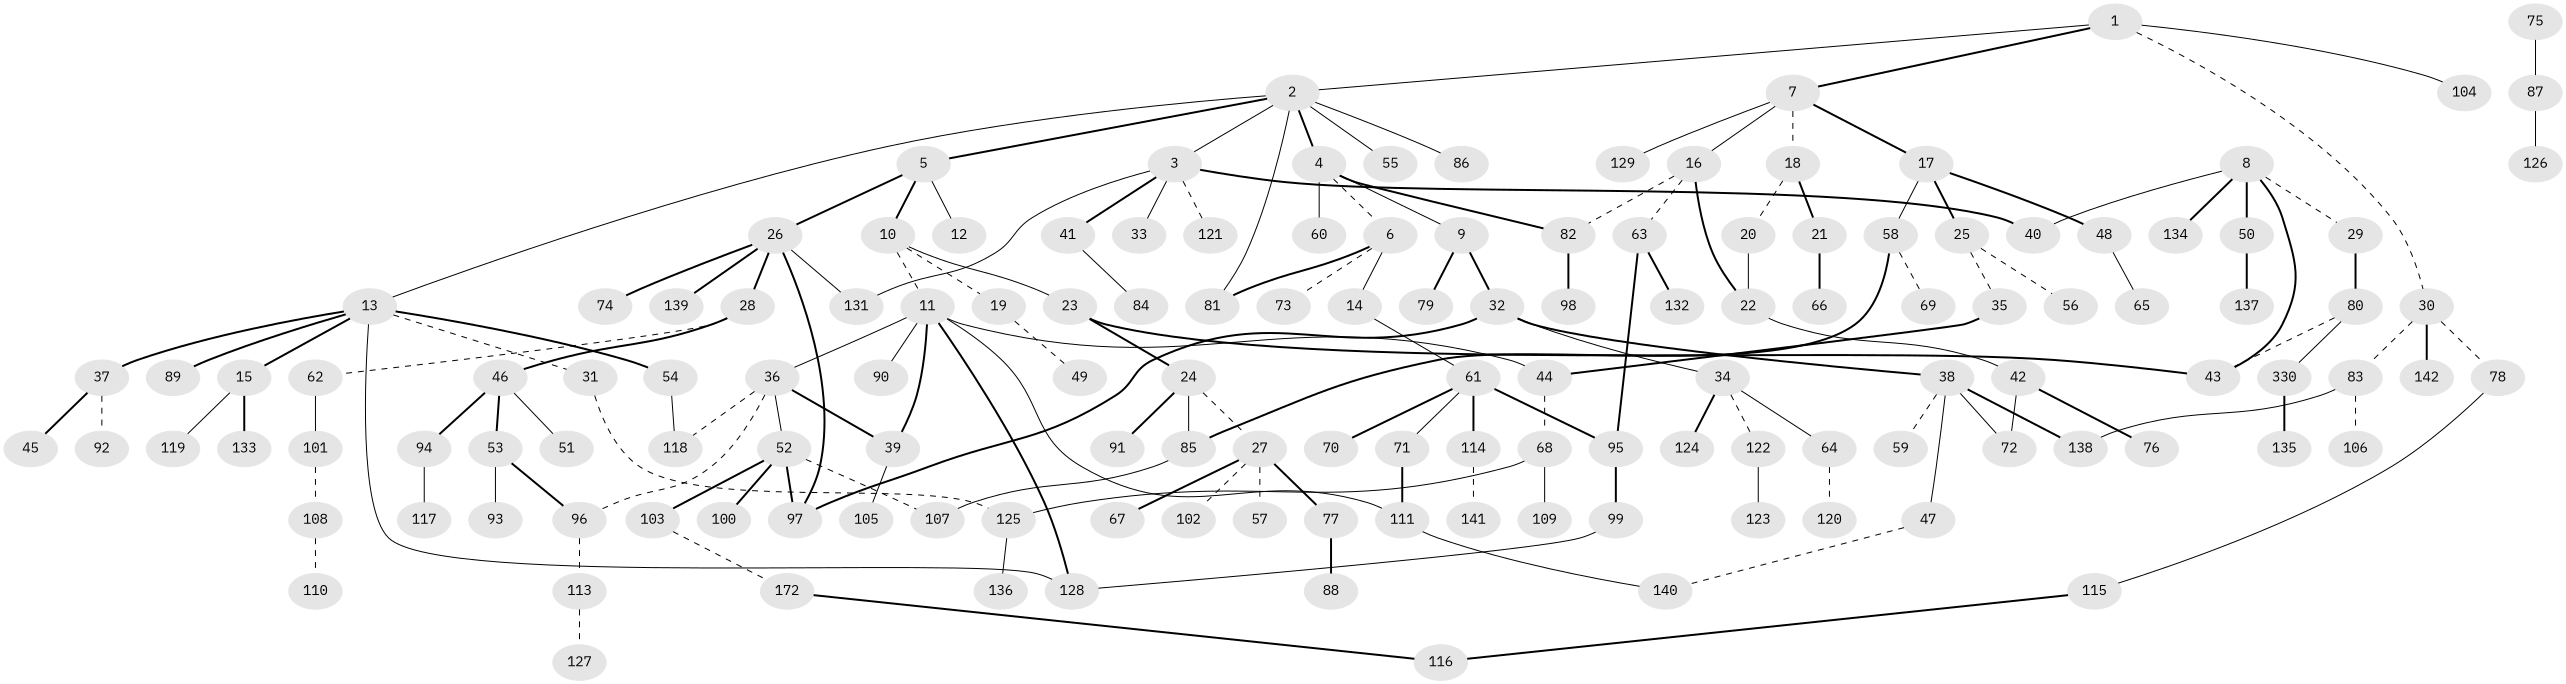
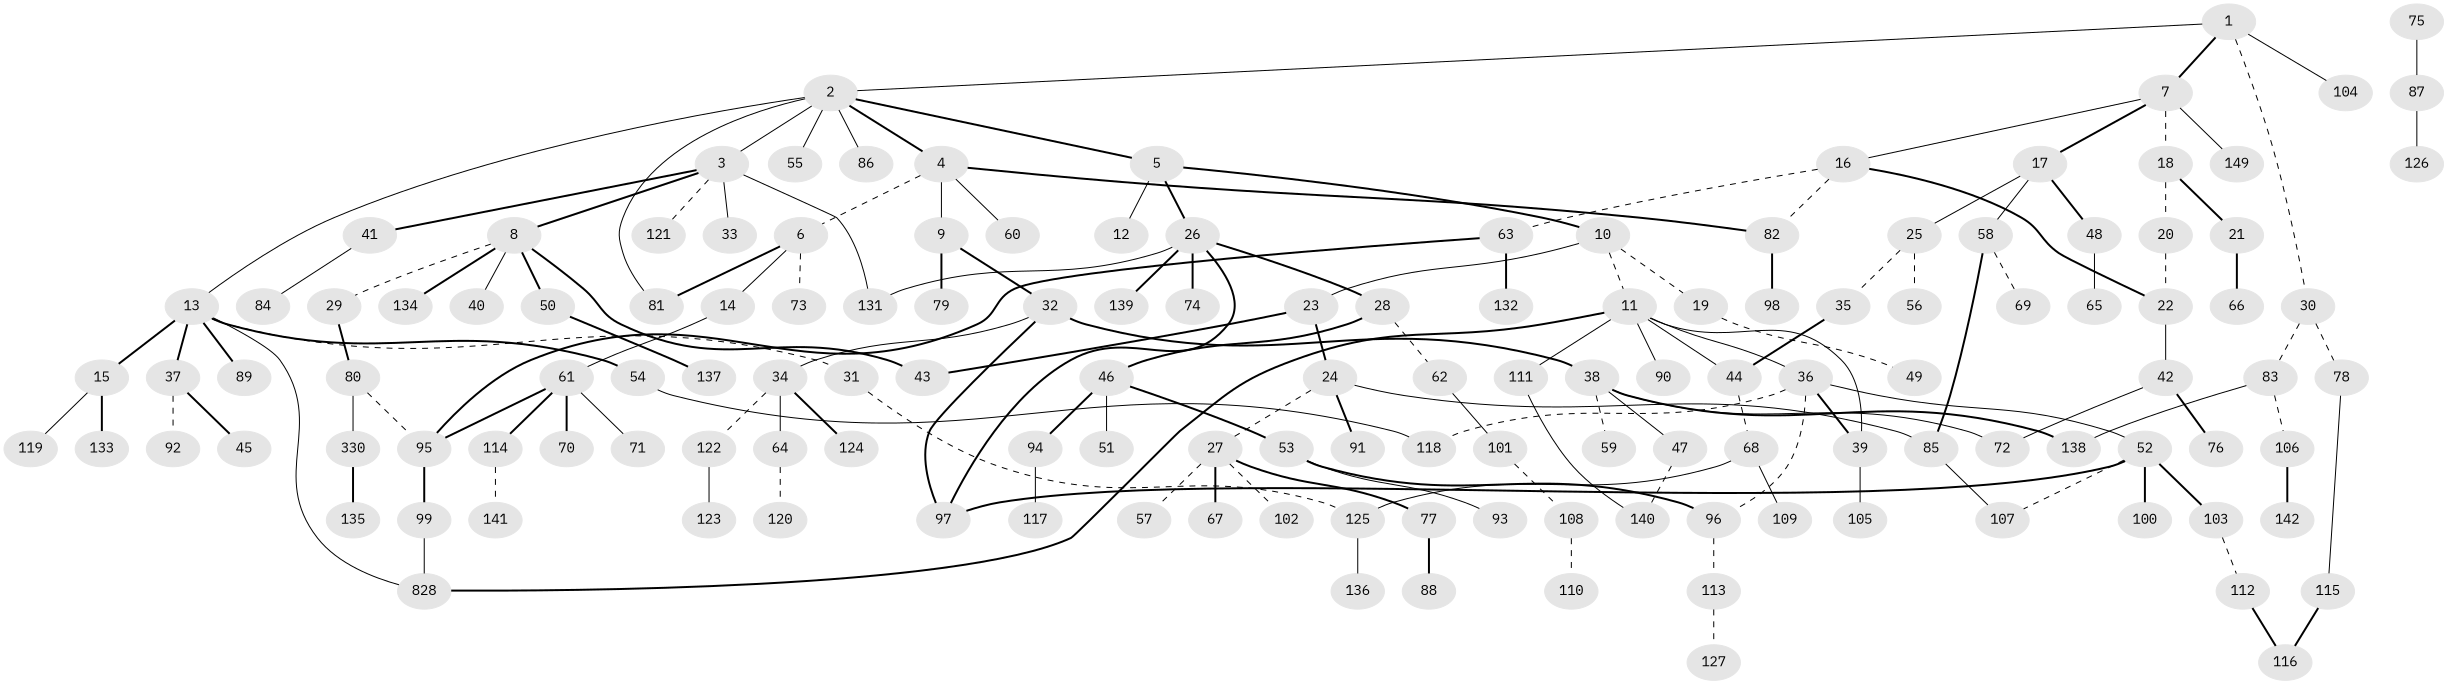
(1623, 164) -> (2237, 164)
(1608, 191) -> (618, 200)
(1944, 200) -> (1973, 202)
(1748, 271) -> (2166, 271)
(2284, 342) -> (389, 413)
(2427, 342) -> (2287, 485)
(920, 380) -> (1787, 332)
(1402, 481) -> none
(787, 591) -> (2243, 591)
(1072, 591) -> (424, 591)
